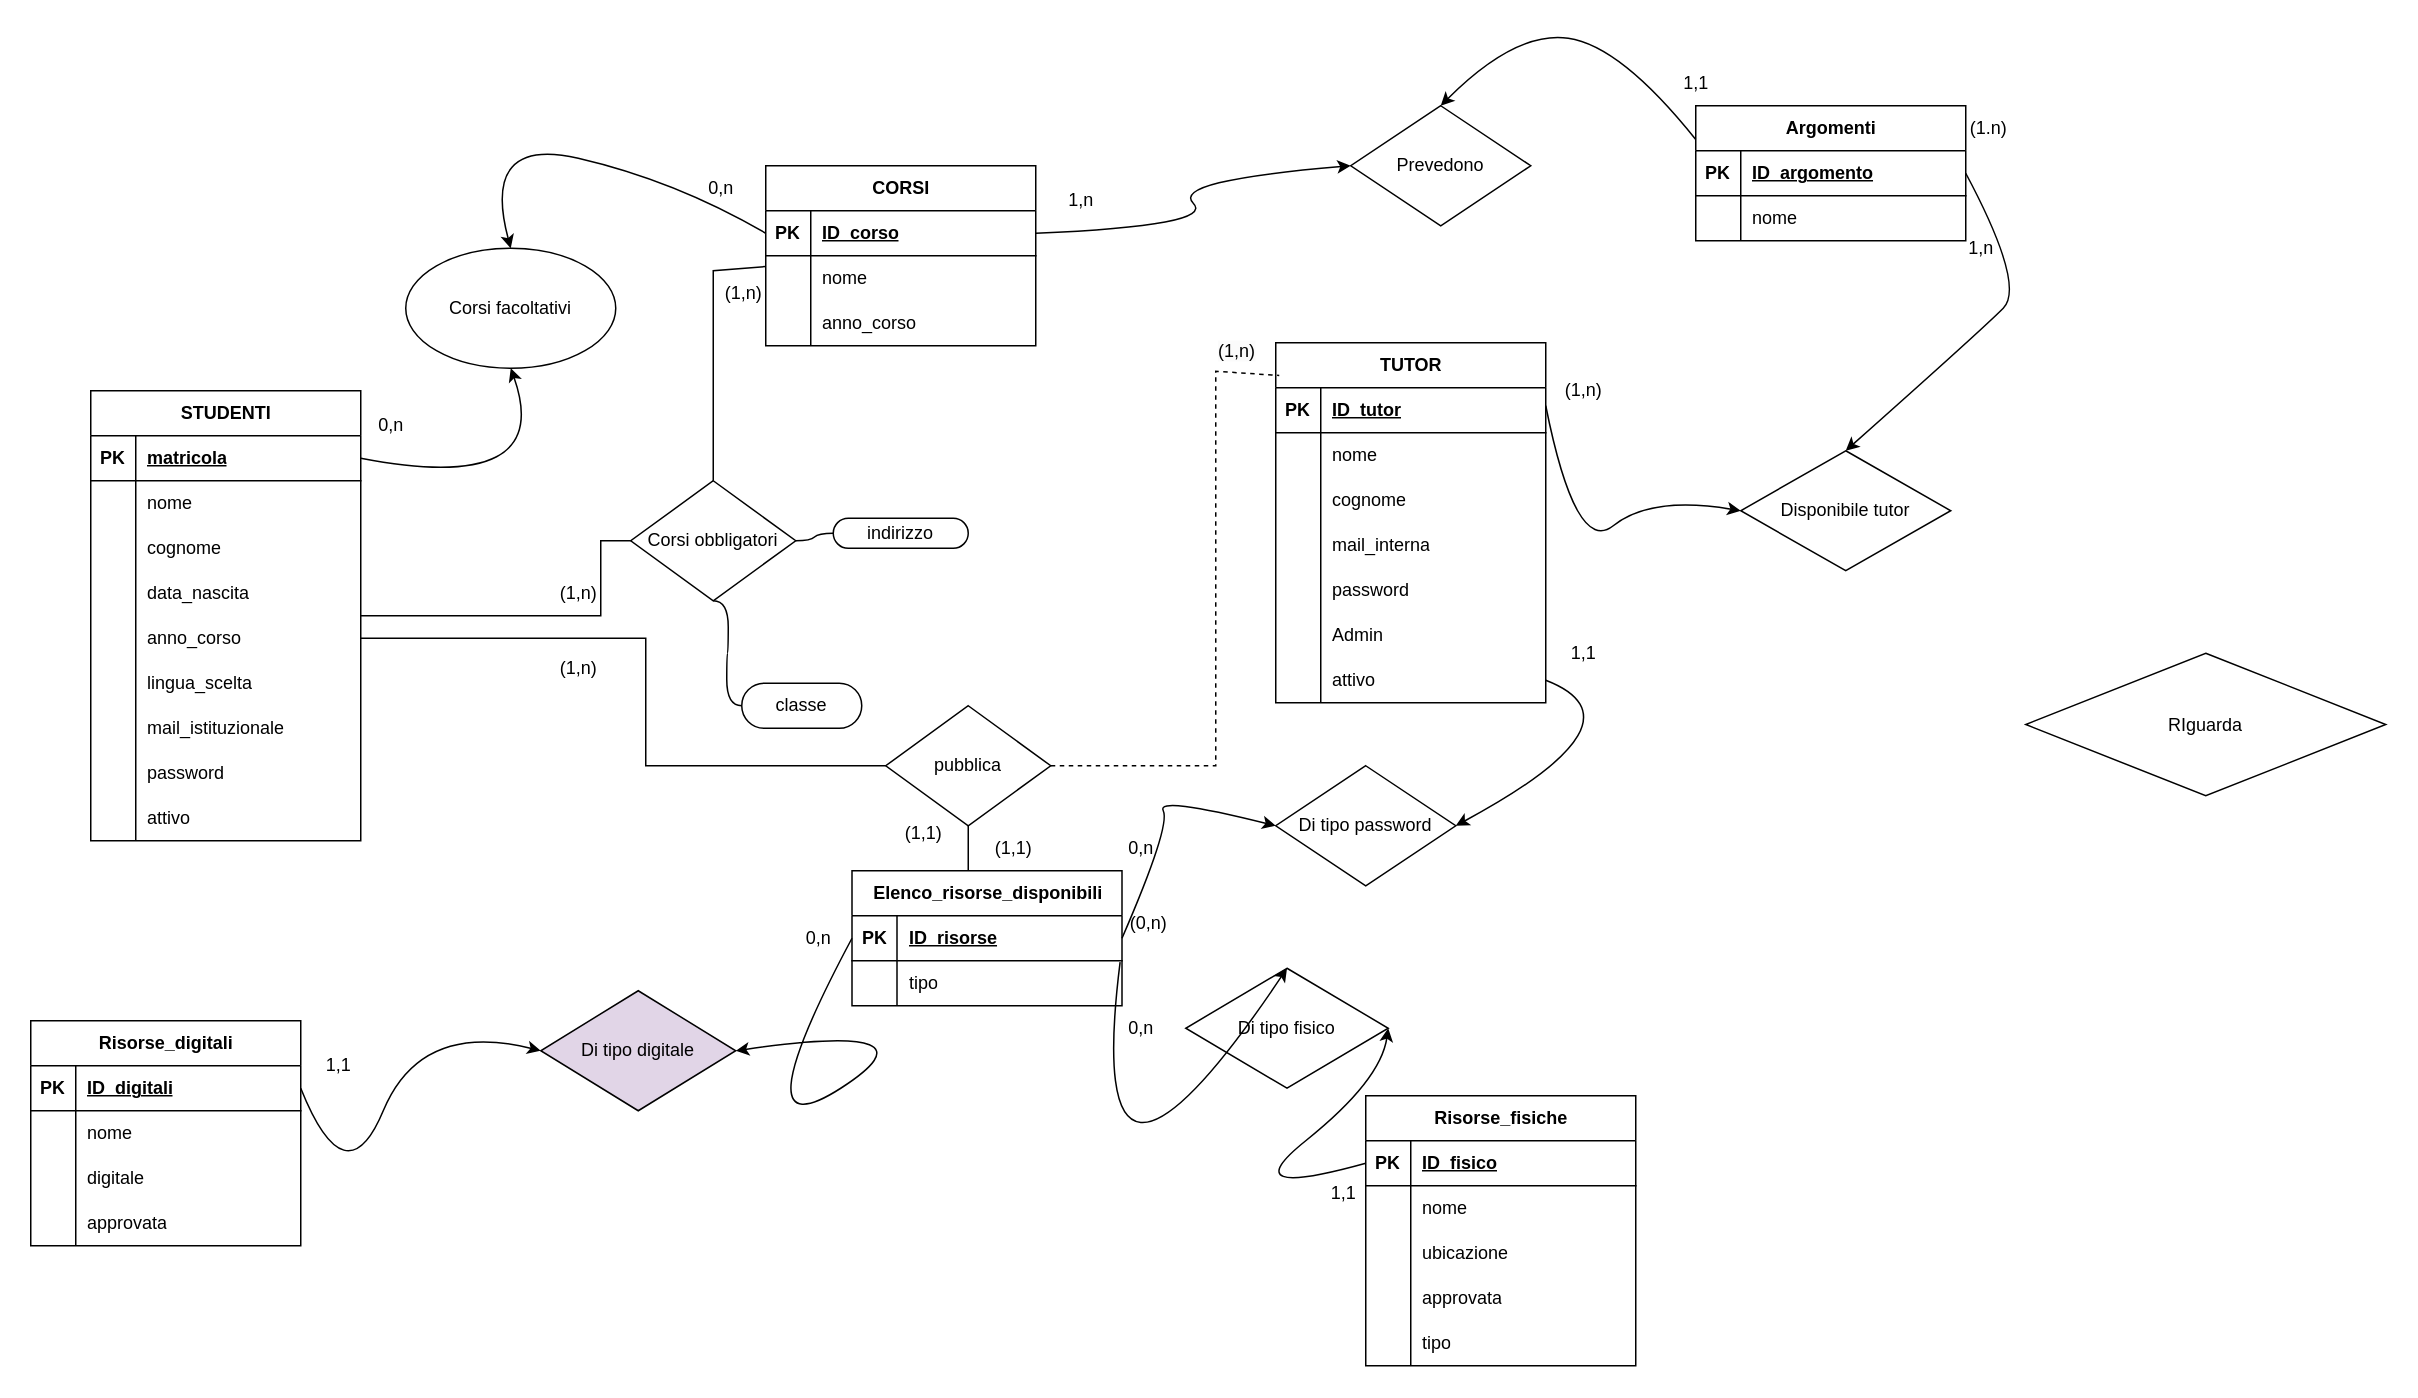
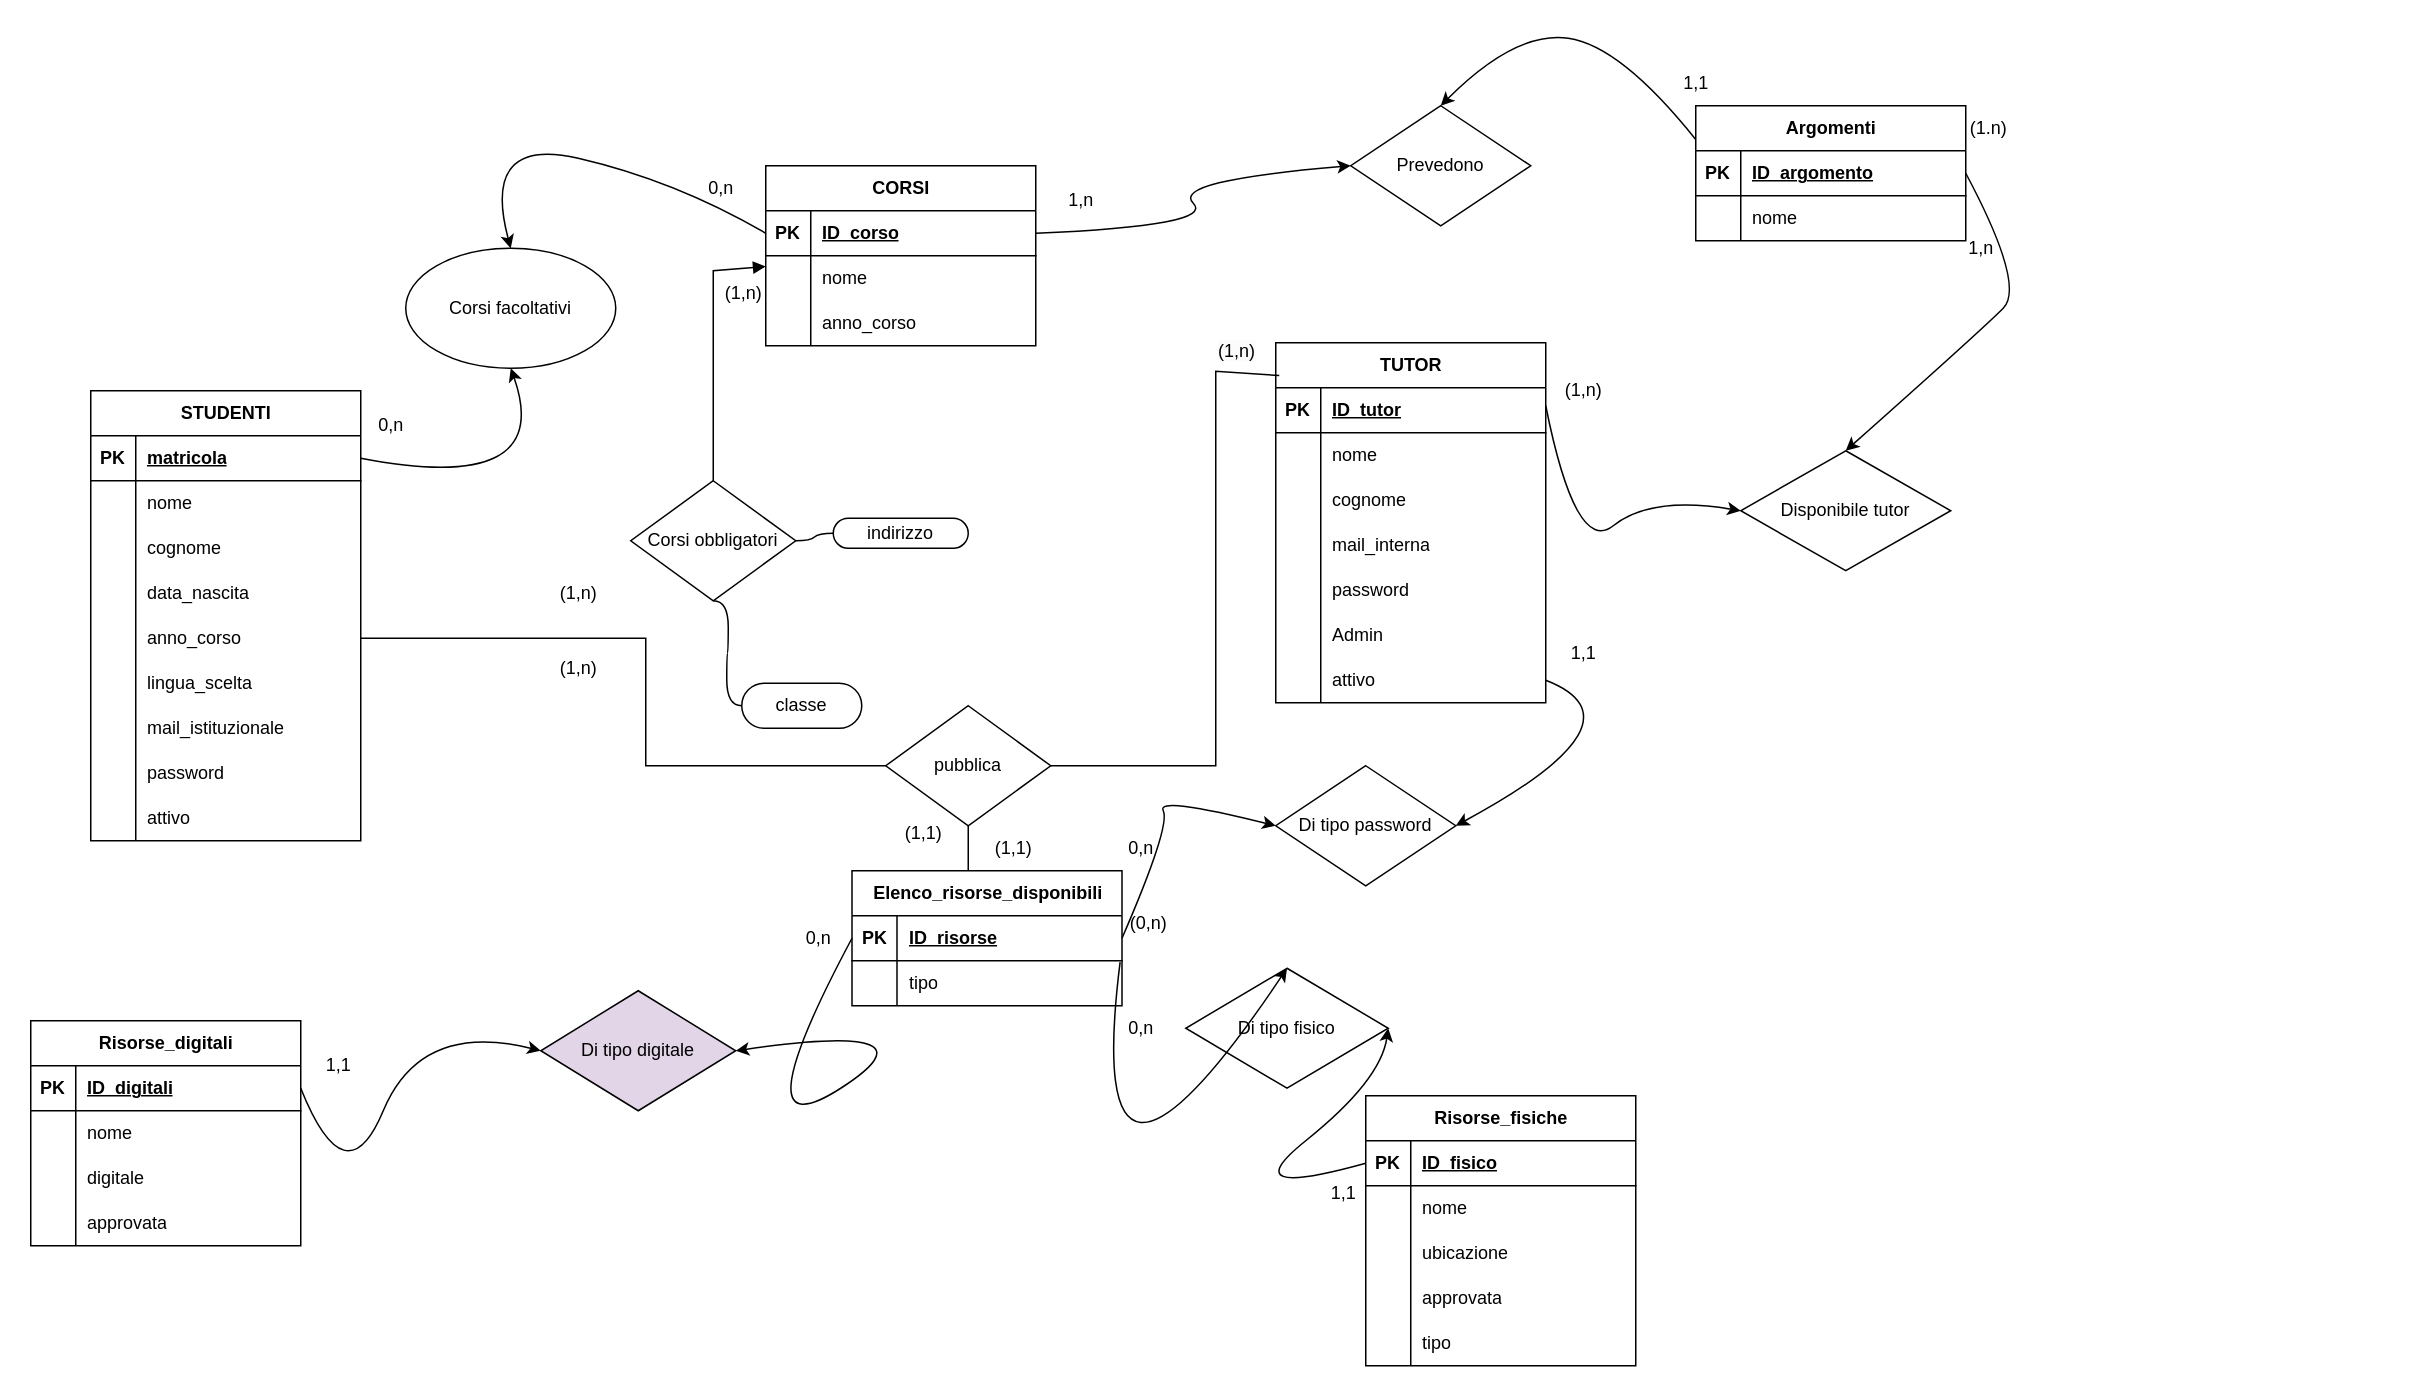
(757, 267) -> (752, 268)
(534, 616) -> none
(1216, 621) -> (1216, 621)
(2206, 725) -> none
